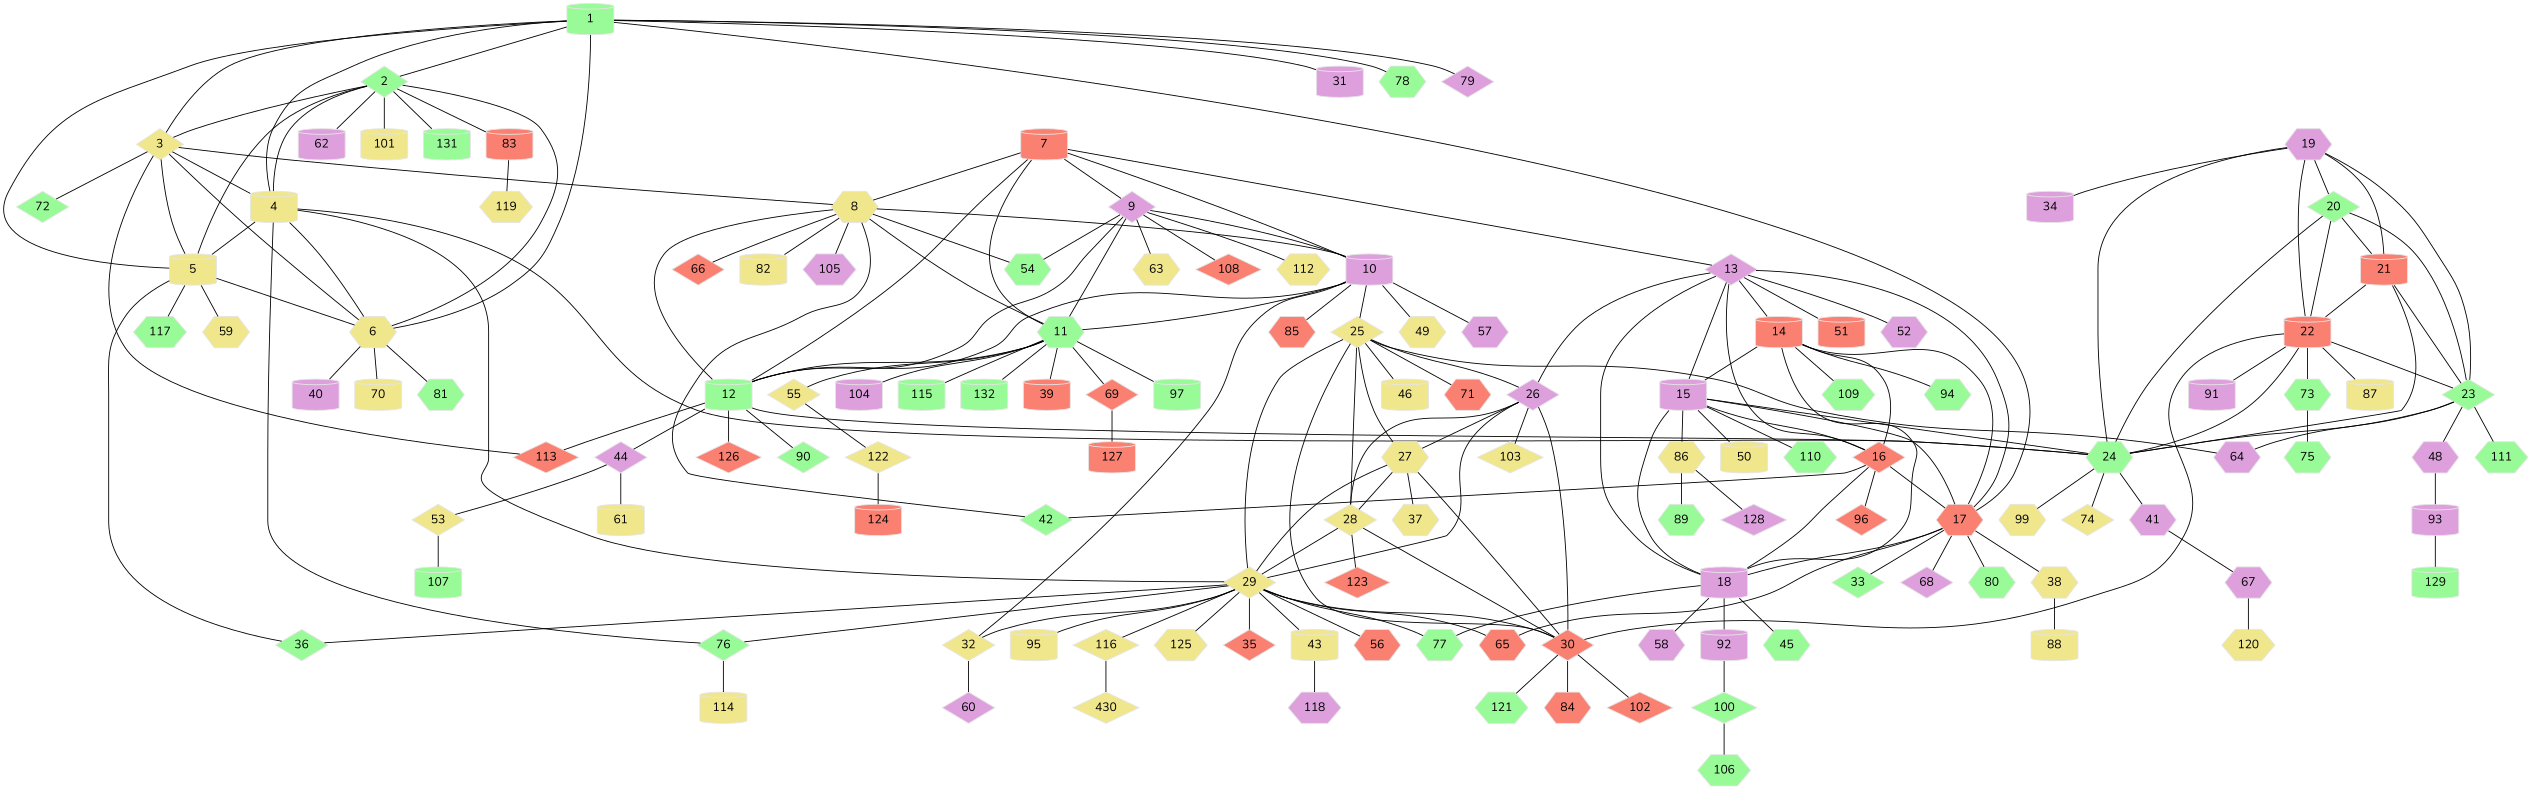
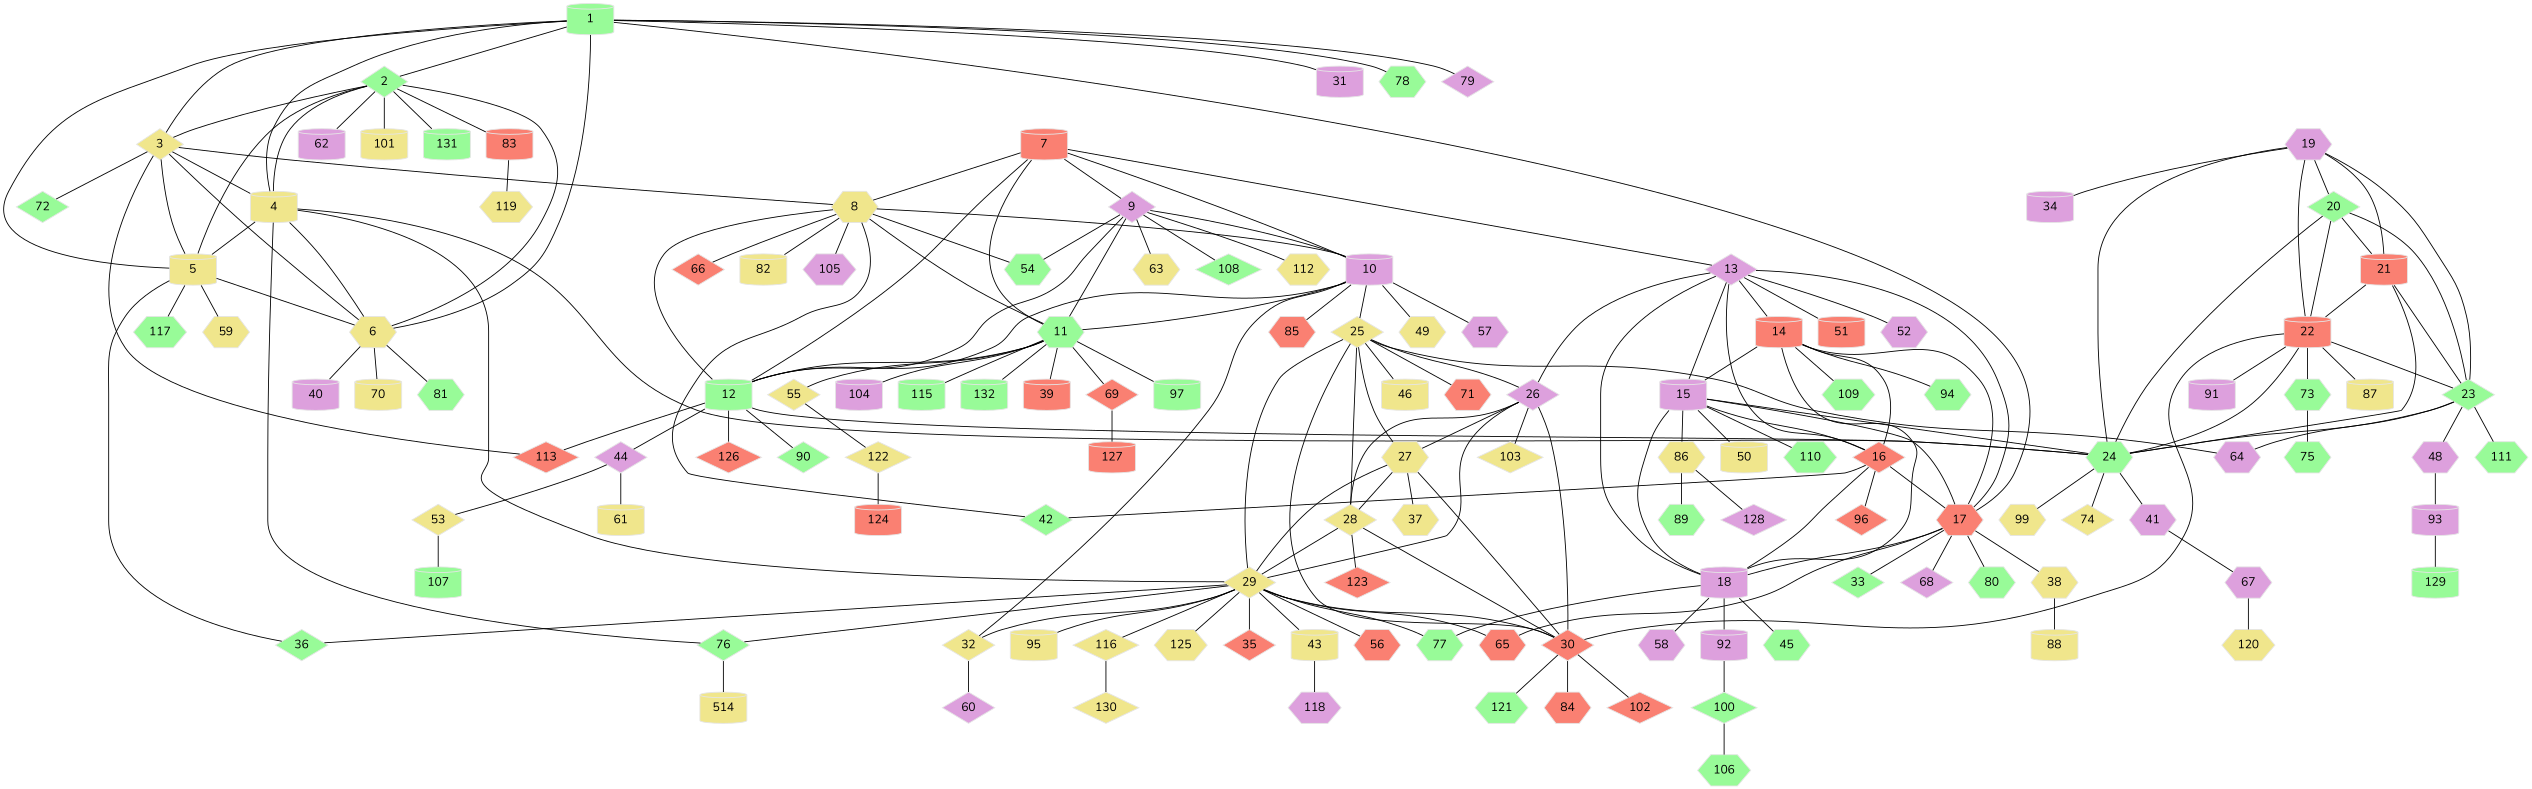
(1229, 270) -> (1229, 270)
(723, 708) -> (723, 708)
(1106, 708) -> (1106, 708)
